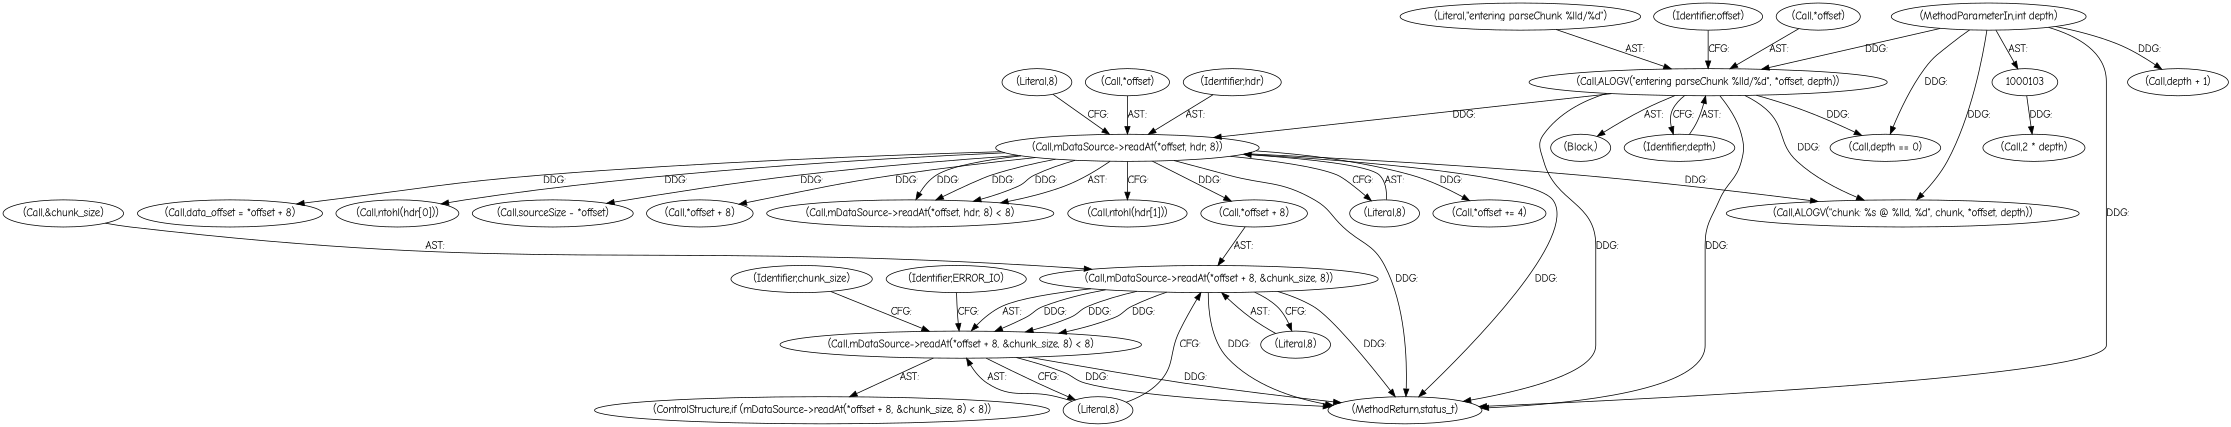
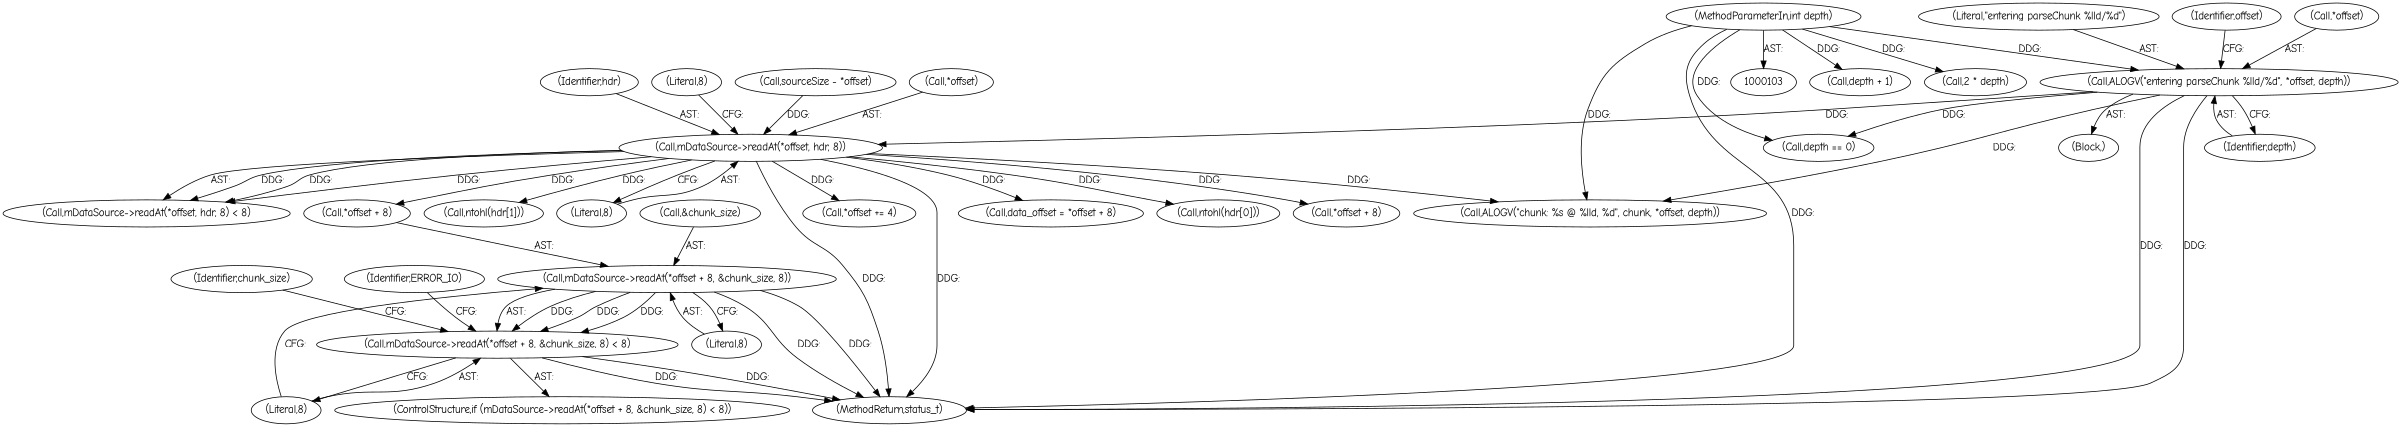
(2029, 111) -> (1869, 49)
(816, 173) -> (786, 112)
(1140, 181) -> (636, 181)
